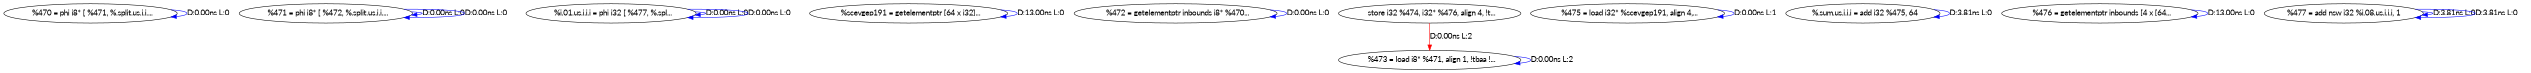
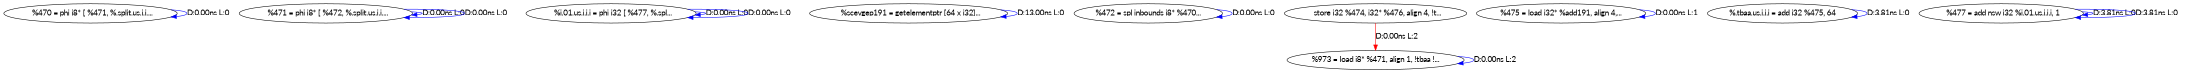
(1176, 13) -> (1148, 13)
(1628, 13) -> (1561, 13)
(1863, 13) -> (1782, 13)
(2100, 13) -> none
(2344, 13) -> (2001, 13)
(1430, 60) -> (1376, 60)
